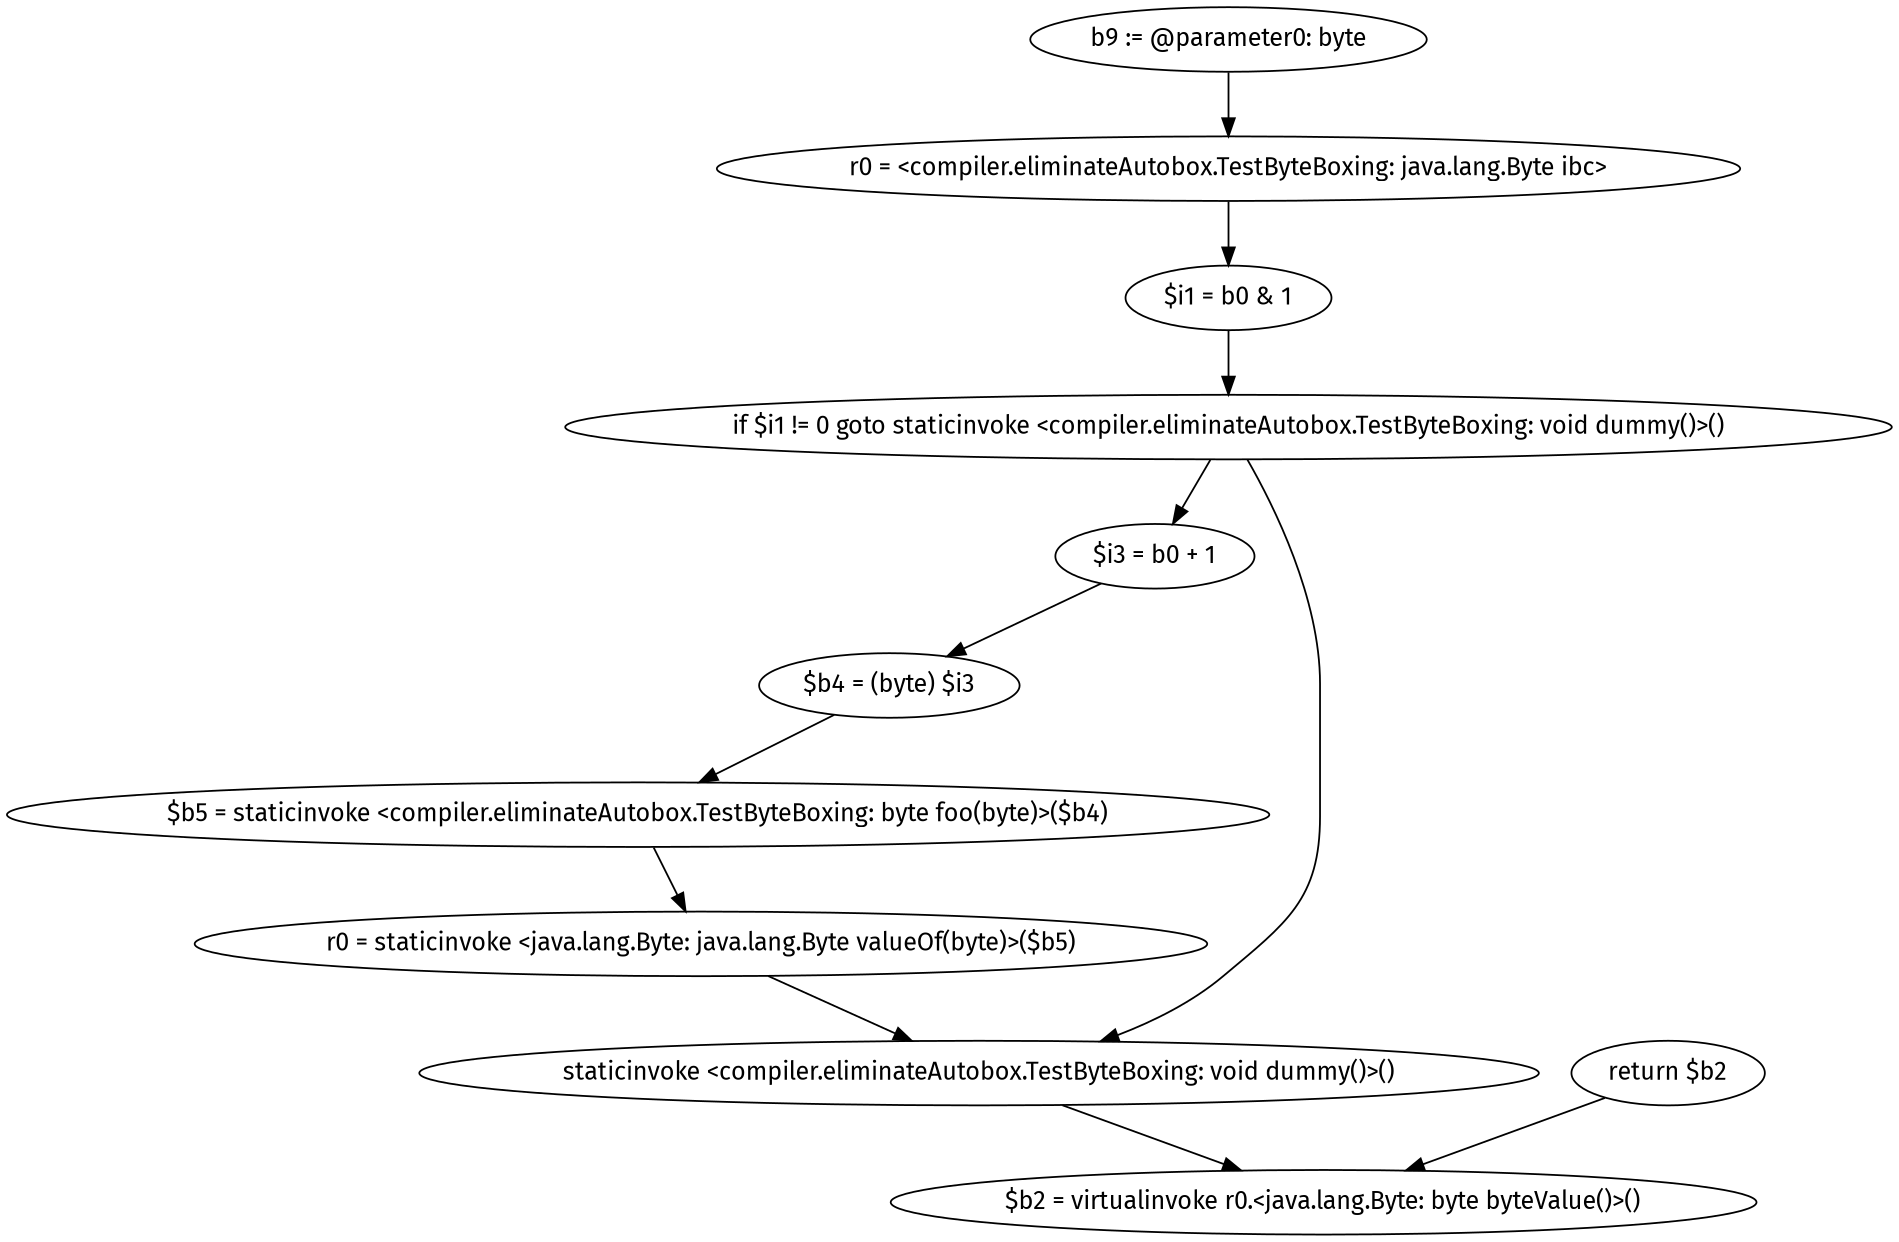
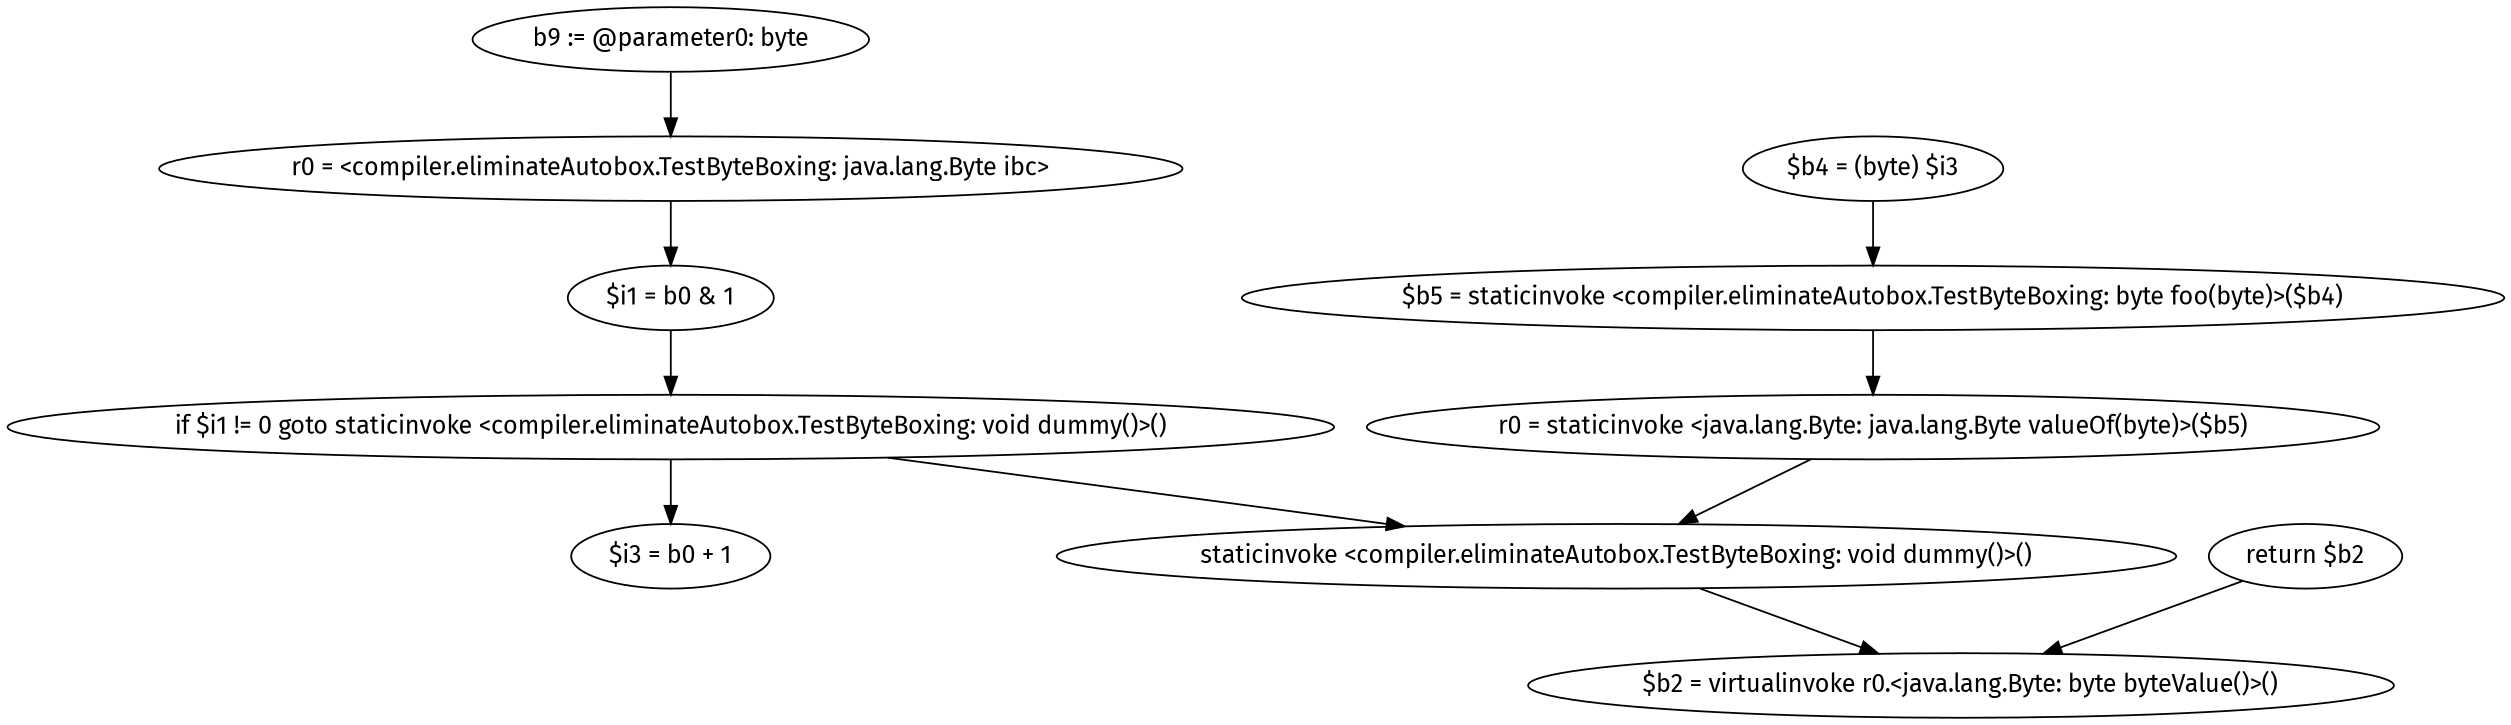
(1033, 616) -> none
